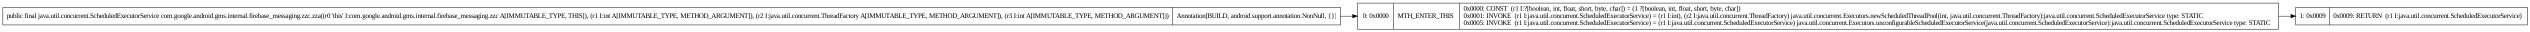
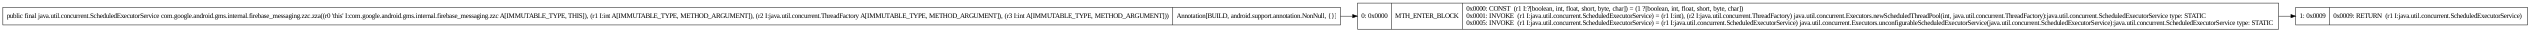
(1425, 16) -> (1427, 16)
